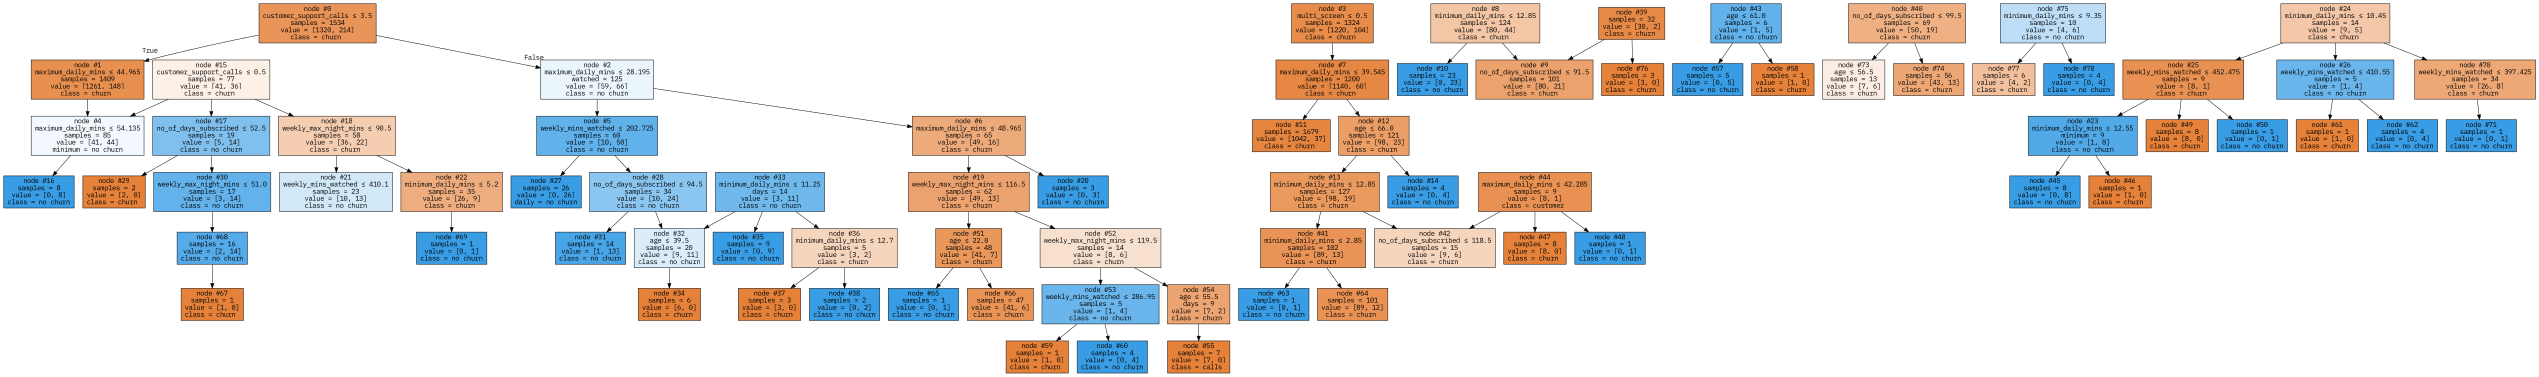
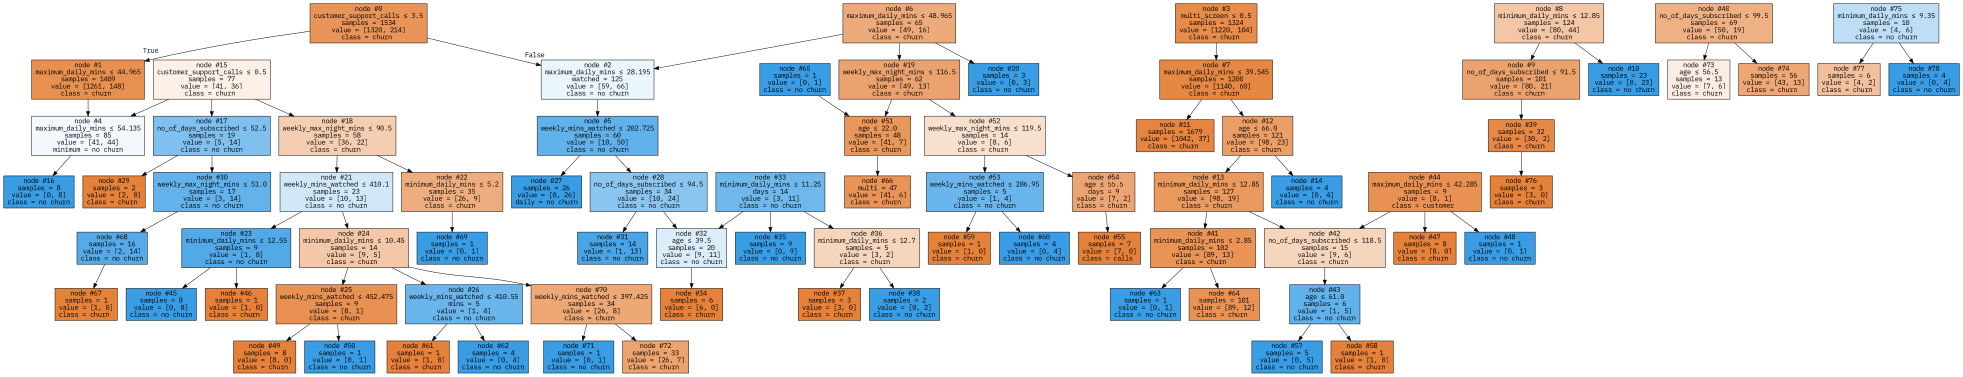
(1588, 48) -> (1521, 107)
(2335, 79) -> (464, 304)
(781, 107) -> (751, 51)
(2135, 107) -> (288, 219)
(2083, 136) -> (236, 248)
none -> (344, 218)
none -> (1325, 274)
(946, 276) -> (832, 105)
(1000, 301) -> (878, 188)
none -> (656, 357)
